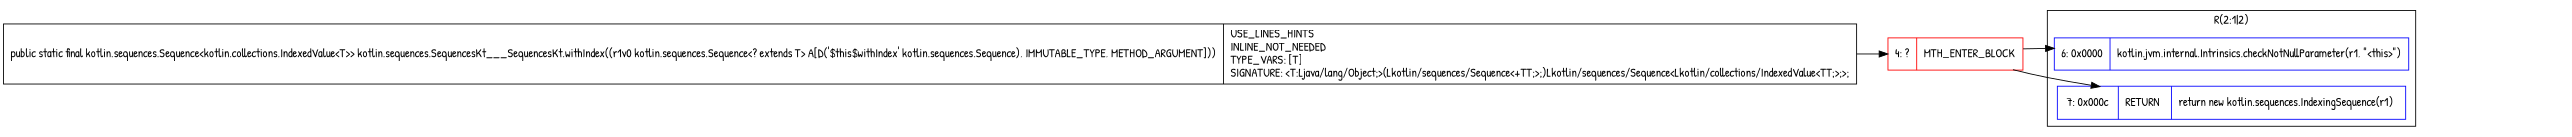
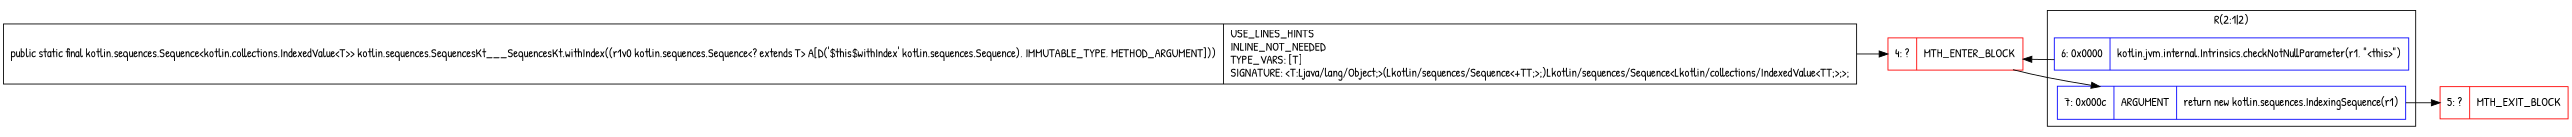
(2034, 49) -> (2042, 59)
(2143, 102) -> (2145, 102)
none -> (2504, 103)
